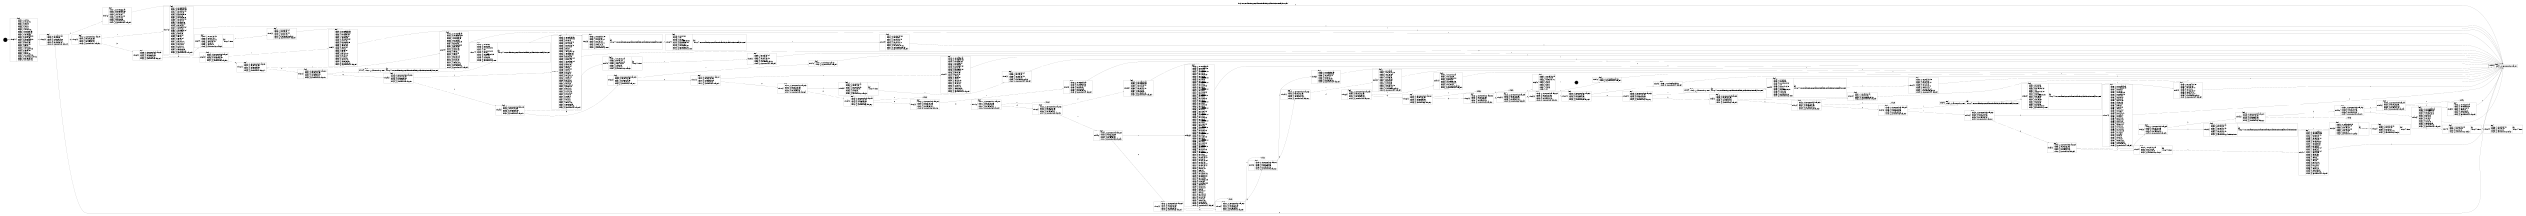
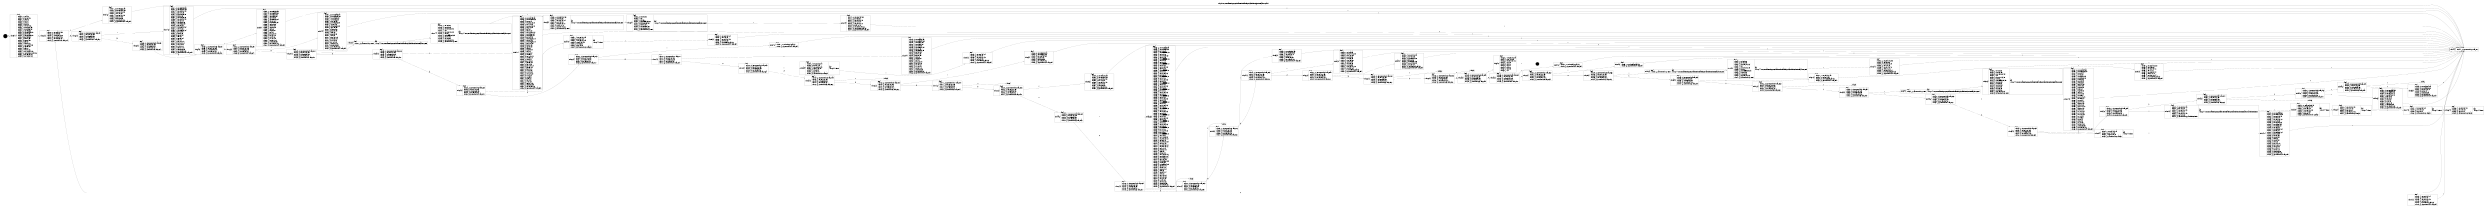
(214, 41) -> none
